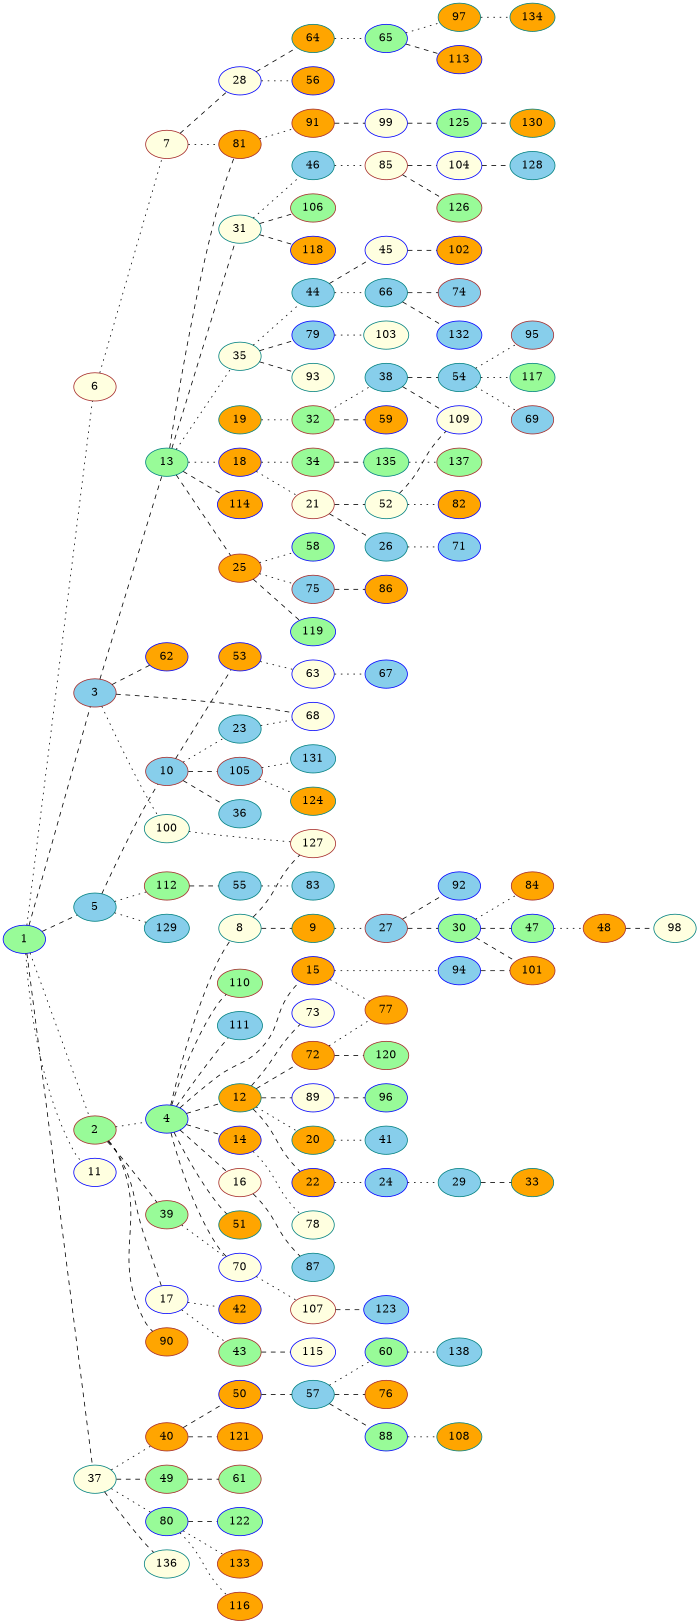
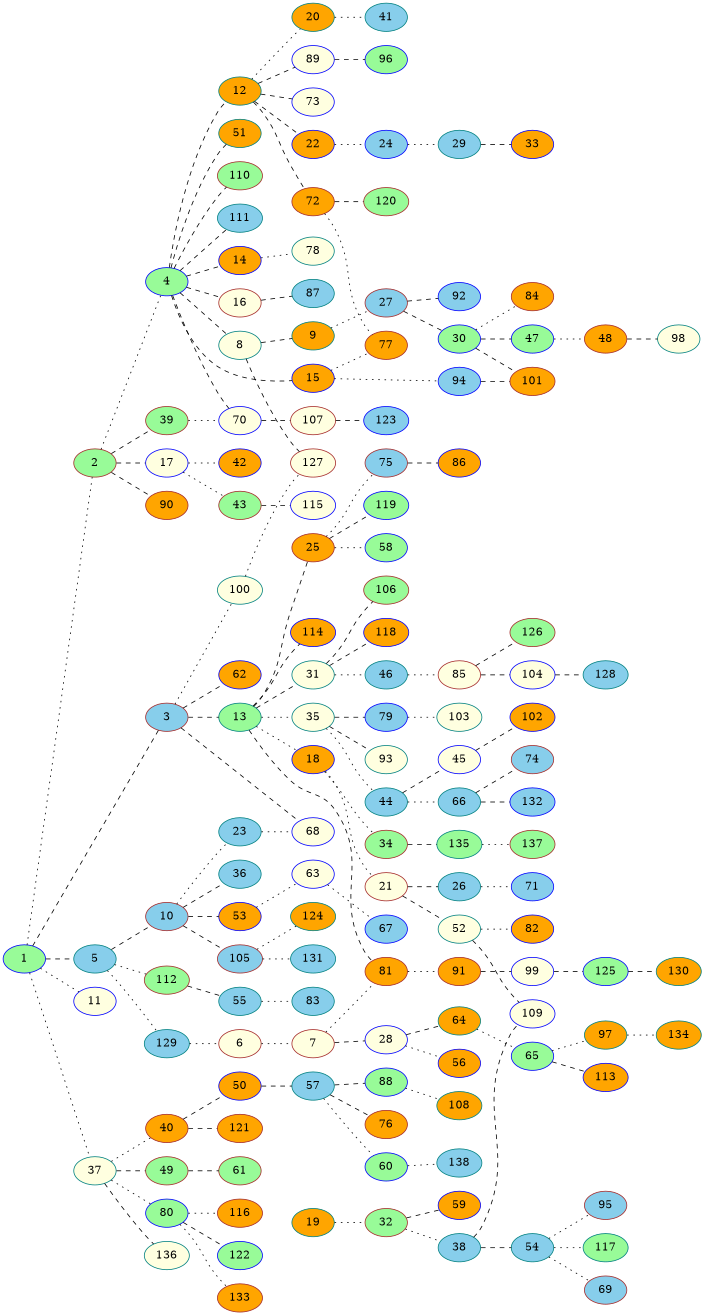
(60, 663) -> (204, 1044)
(532, 1183) -> (532, 144)
(60, 1209) -> (60, 1065)
(276, 1288) -> (271, 421)
